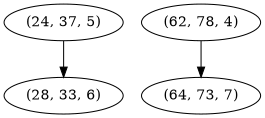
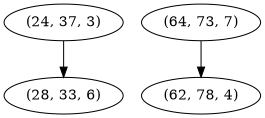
(64, 22) -> (64, 22)
(201, 54) -> (201, 54)
